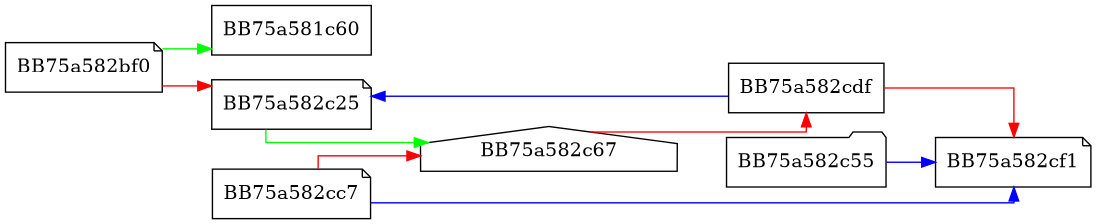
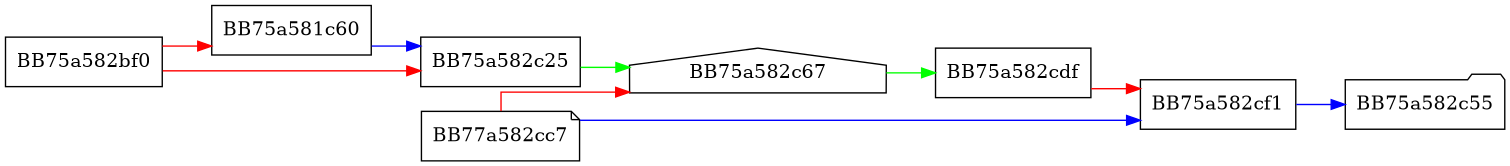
(180, 49) -> (180, 46)
(84, 67) -> (84, 62)
(557, 96) -> (389, 46)
(292, 104) -> (500, 62)
(701, 132) -> (904, 73)
(904, 162) -> (1314, 104)
(1013, 162) -> (1218, 104)
(292, 194) -> (500, 136)
